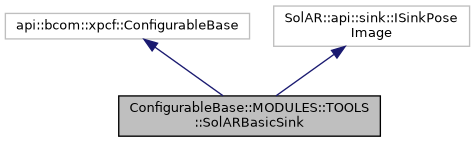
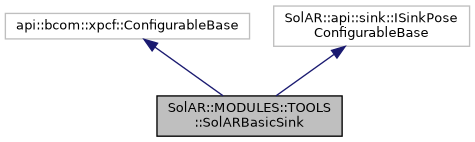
(372, 26) -> (372, 26)
(250, 116) -> (250, 116)
